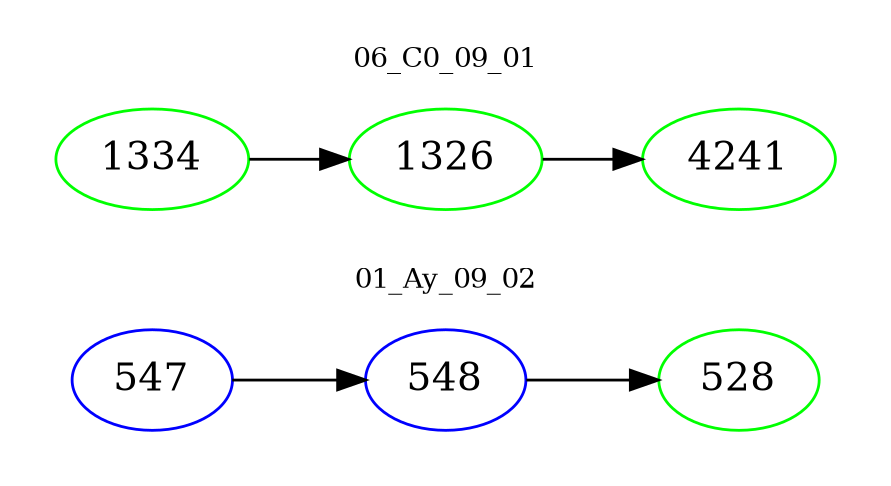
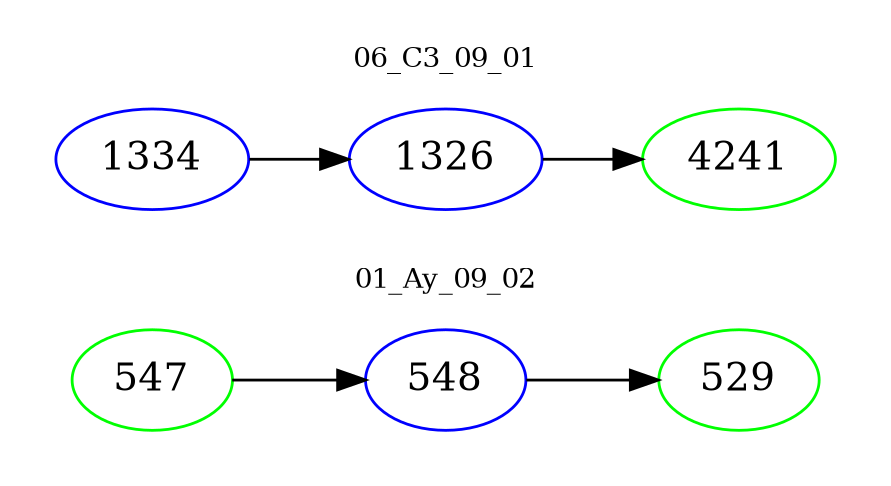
(446, 60) -> (446, 60)
(152, 159) -> (152, 159)
(446, 159) -> (446, 159)
(152, 380) -> (152, 380)
(739, 380) -> (739, 380)
